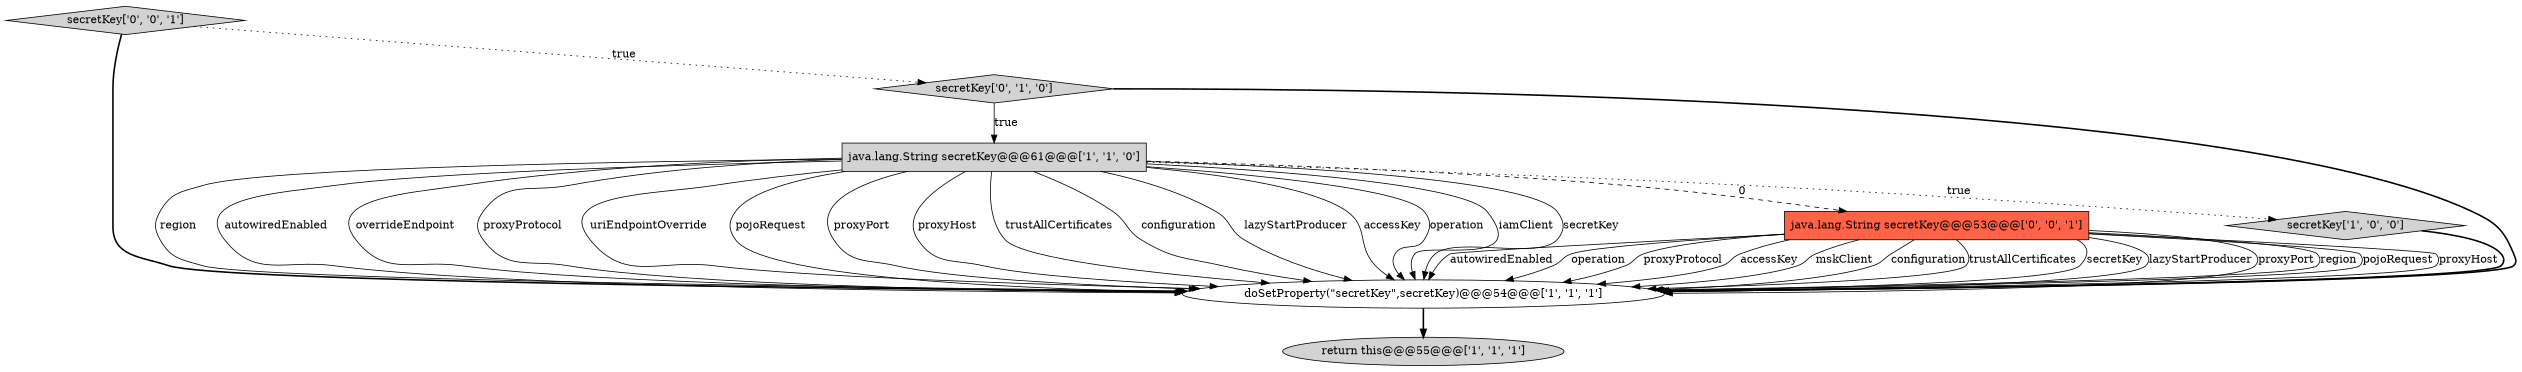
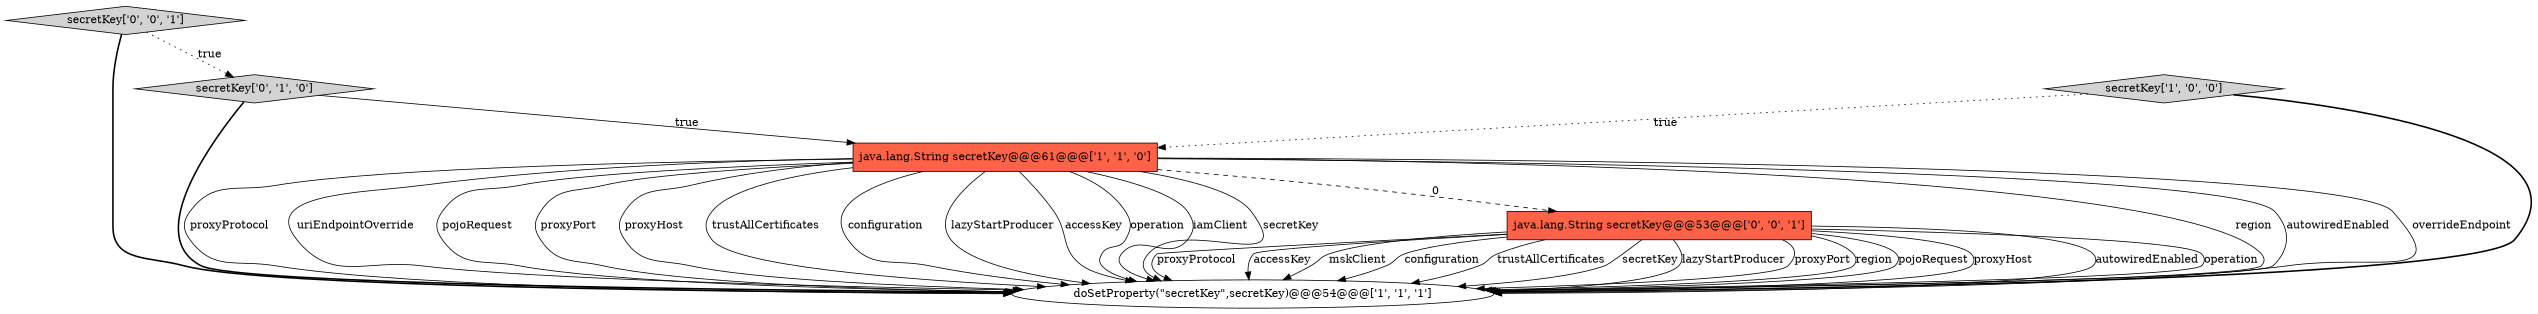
(994, 157) -> (1005, 157)
(1708, 183) -> (1627, 121)
(1423, 351) -> none
